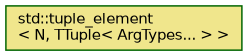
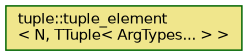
(124, 28) -> (124, 28)
